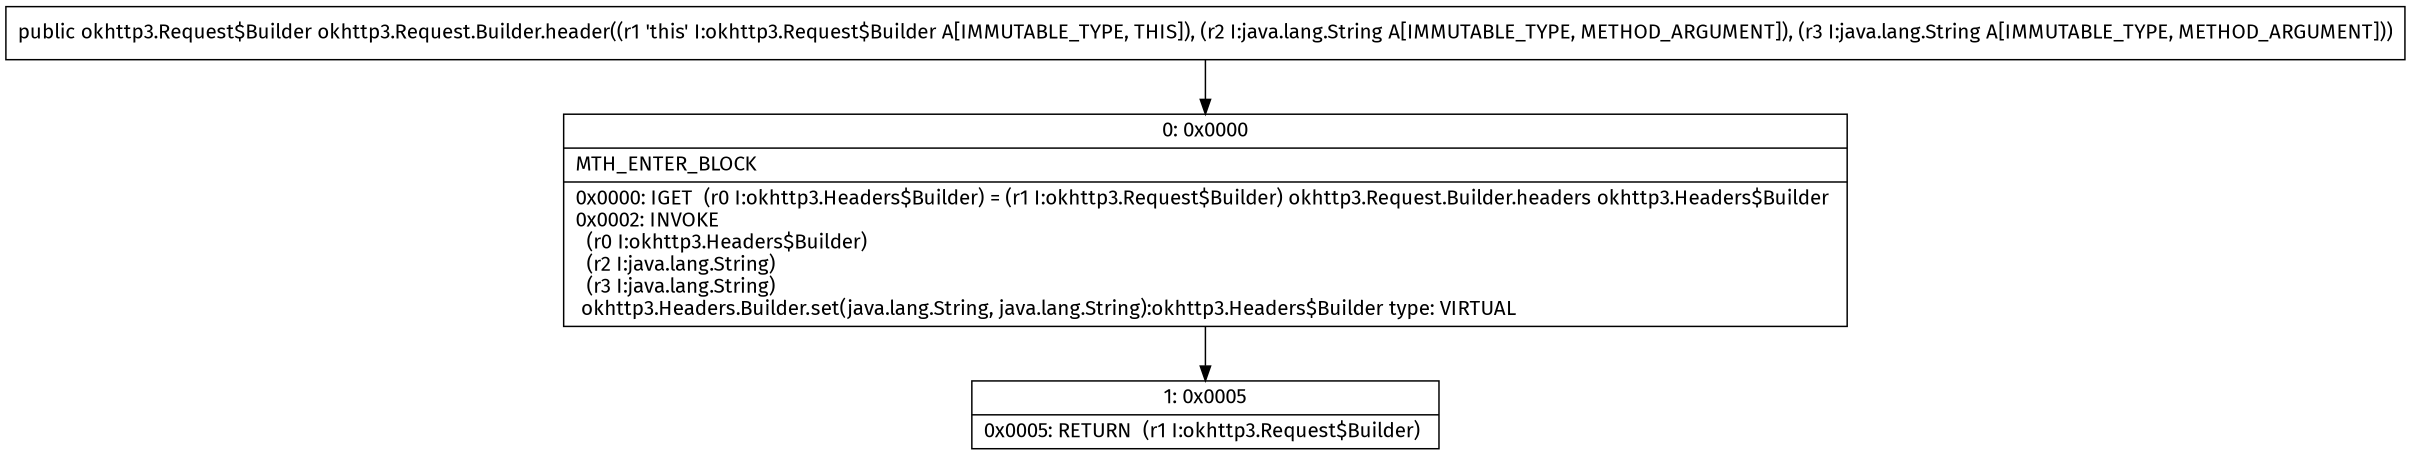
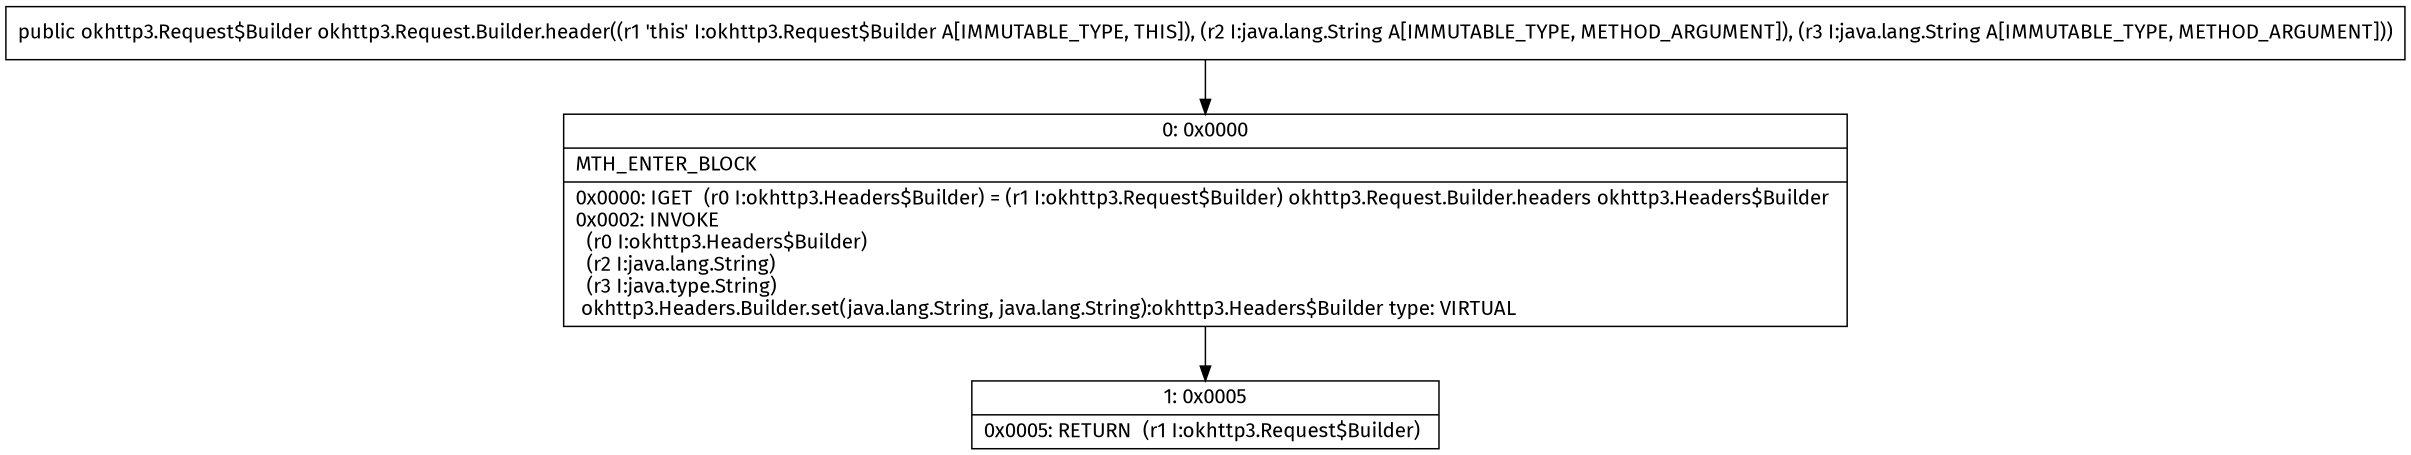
(676, 287) -> (676, 287)
